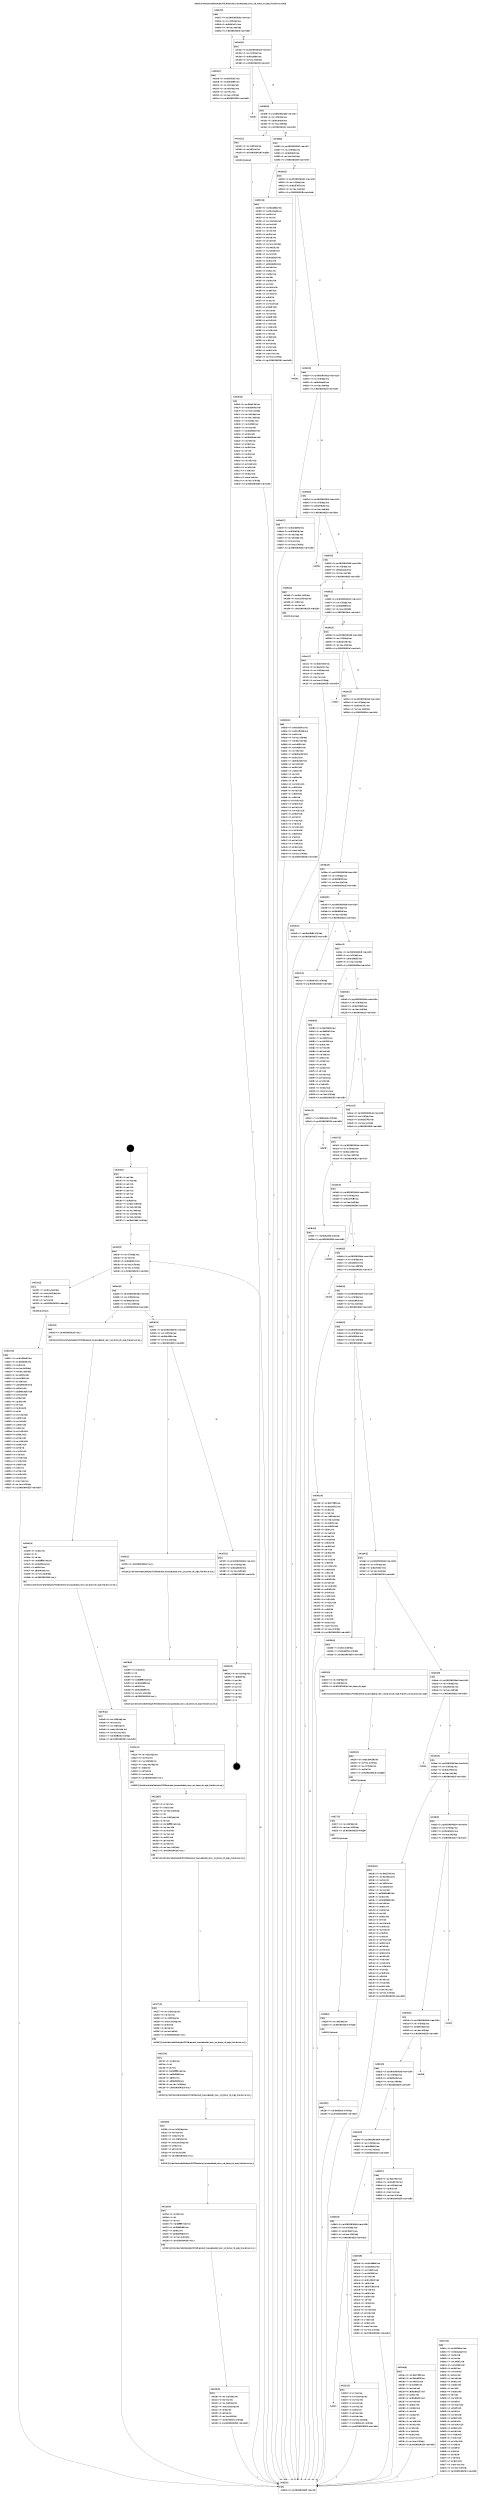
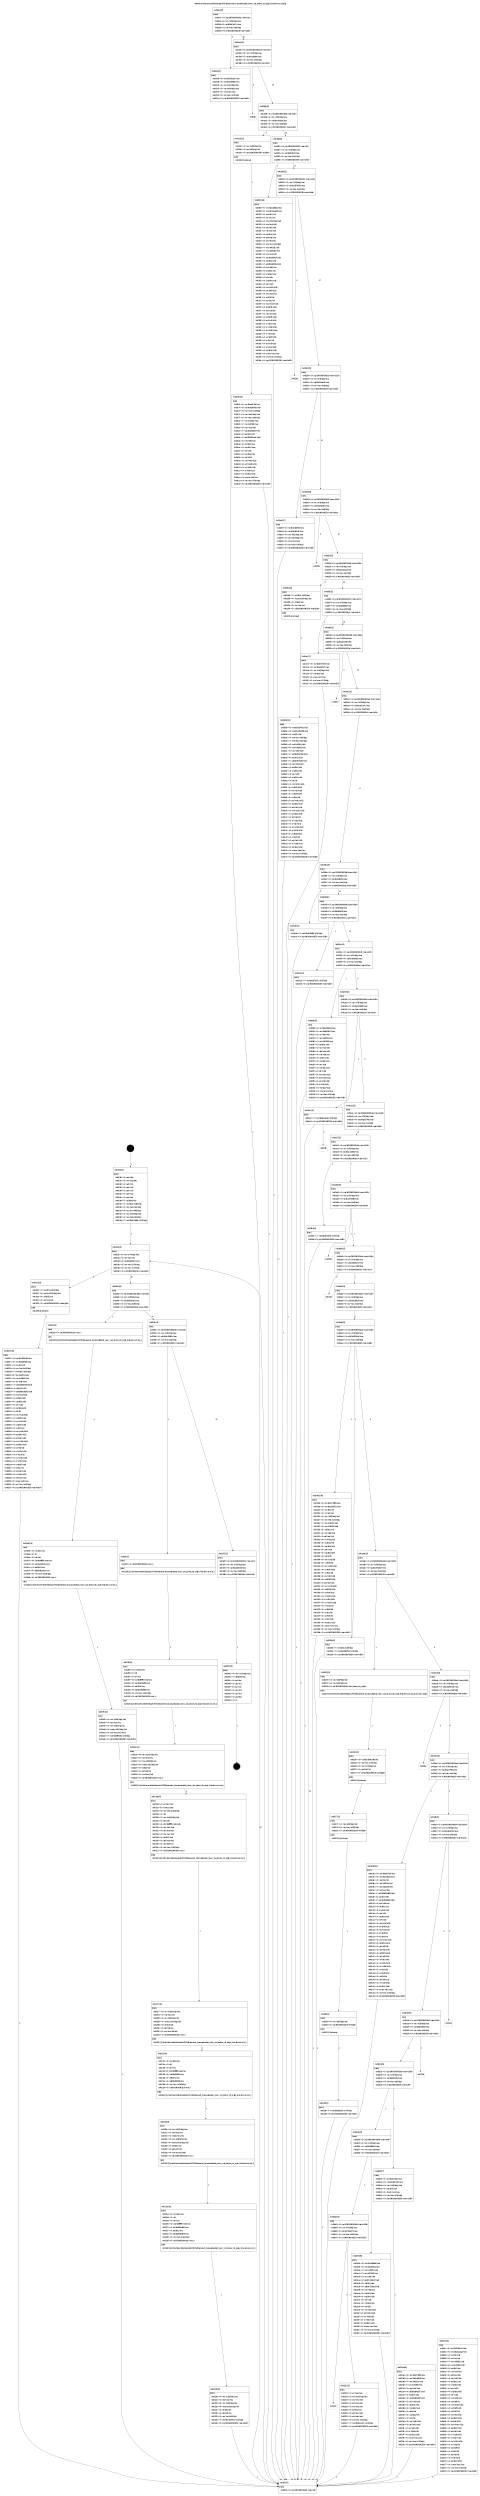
(315, 1399) -> (341, 1419)
